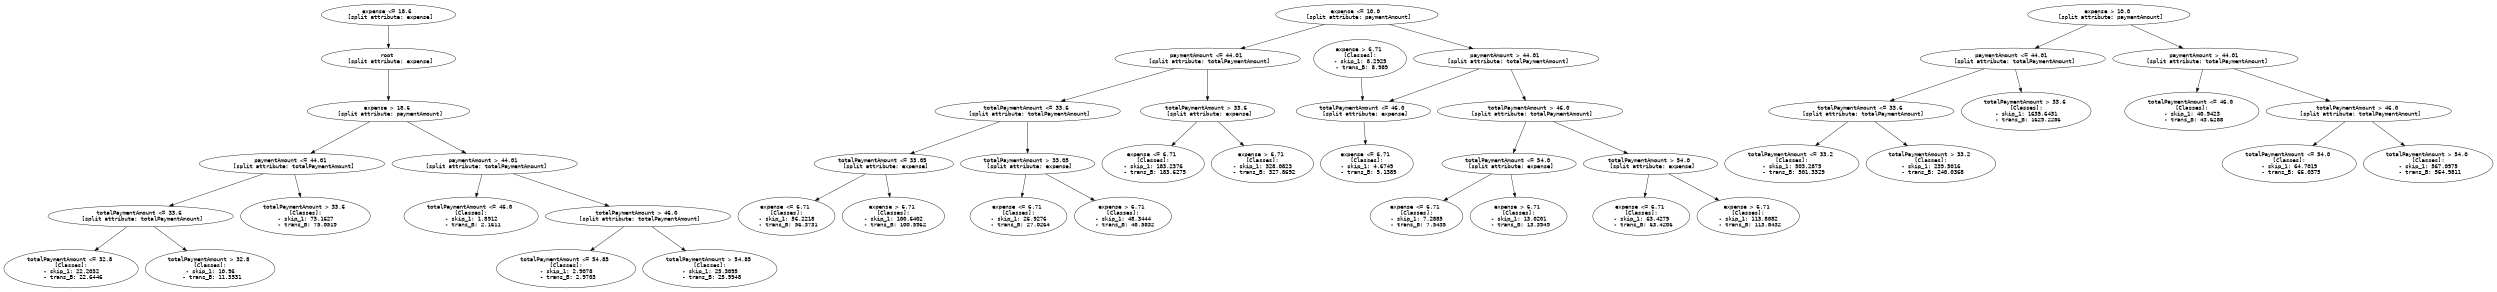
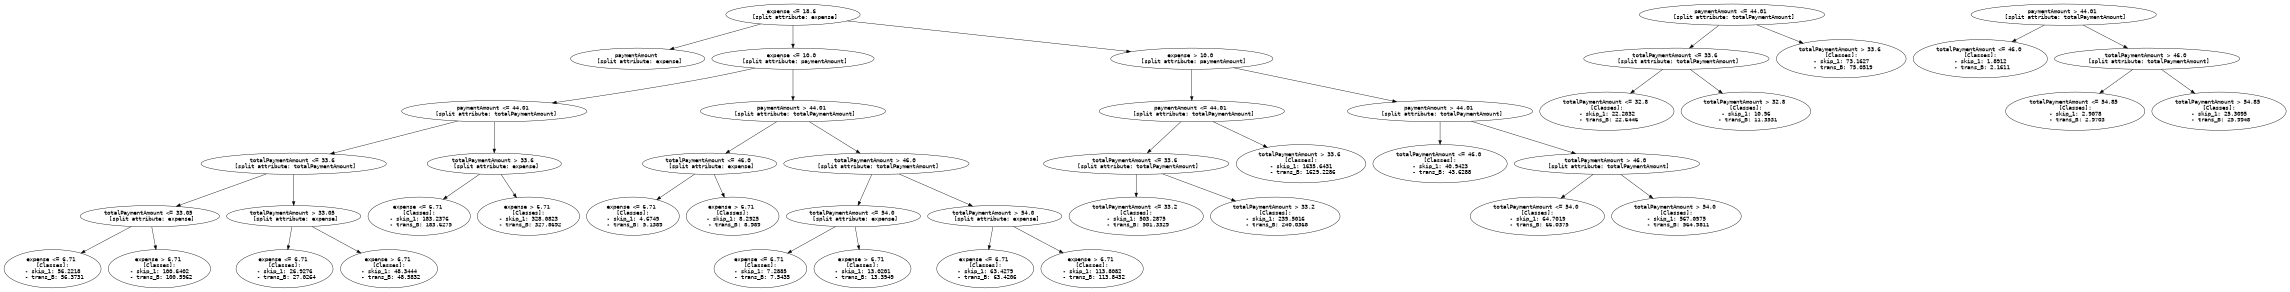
none -> (793, 35)
none -> (987, 36)
(388, 59) -> (638, 59)
(1362, 87) -> (718, 184)
(388, 111) -> none
